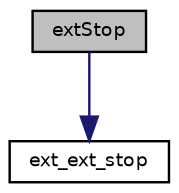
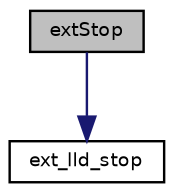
(89, 162) -> (87, 162)
